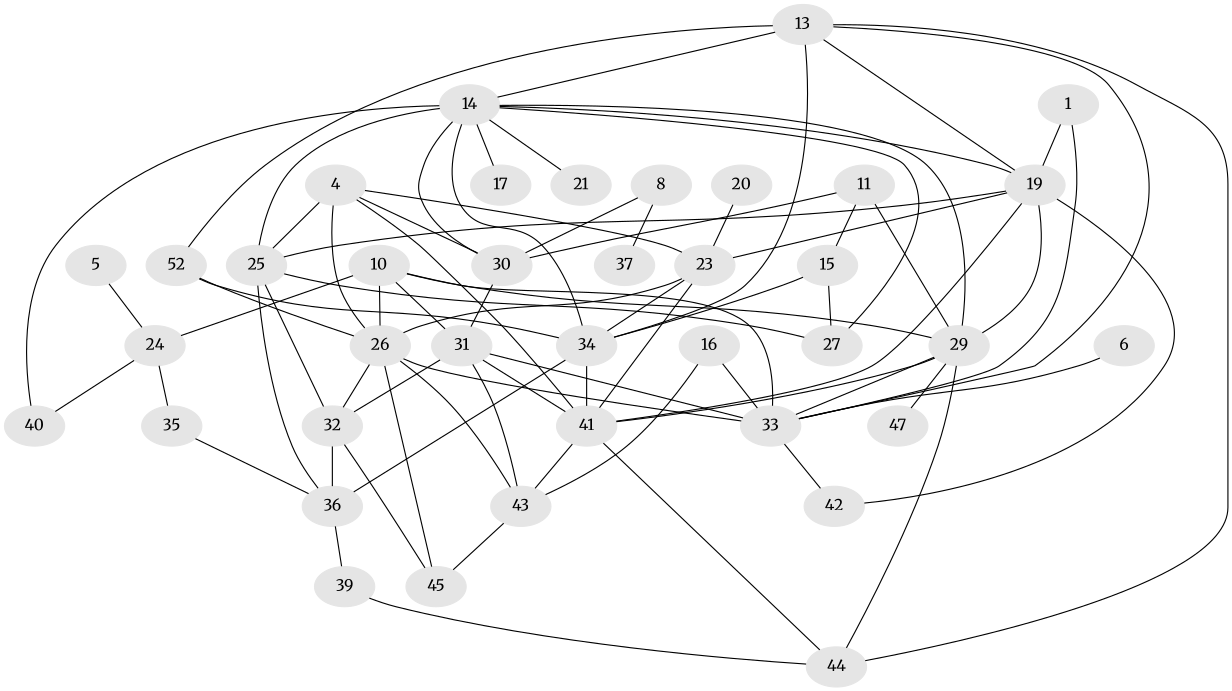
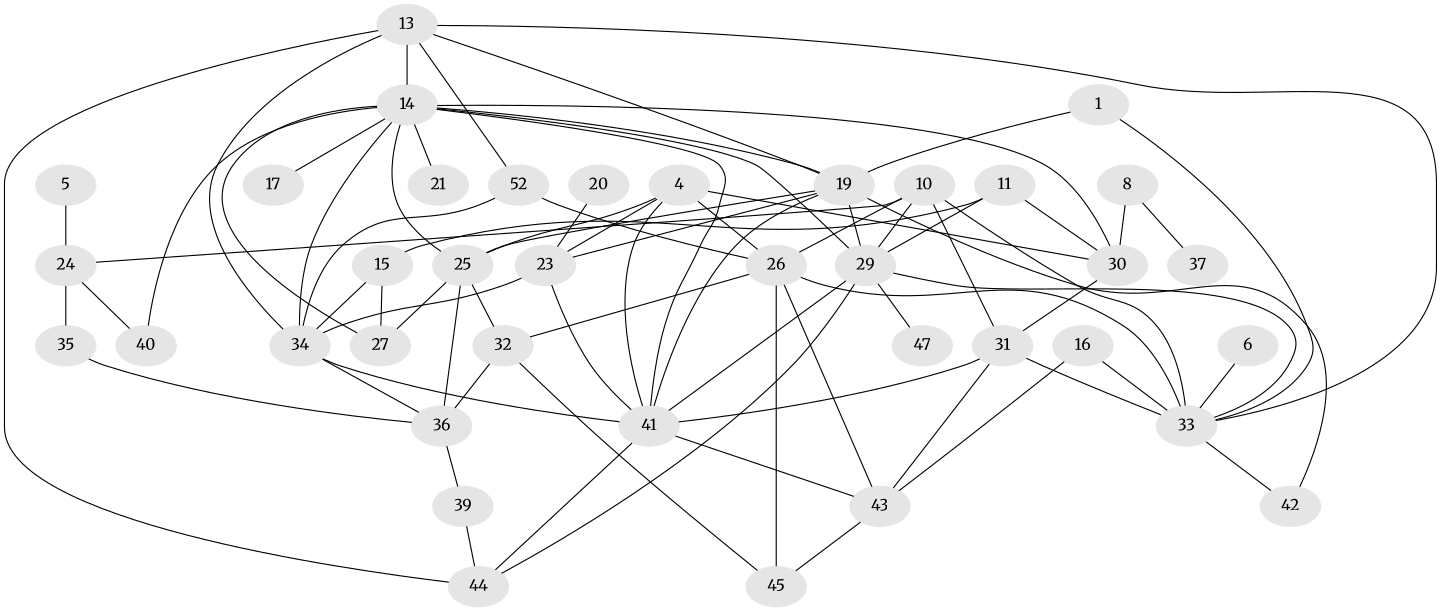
none -> (705, 157)
(543, 306) -> none
(397, 386) -> none
